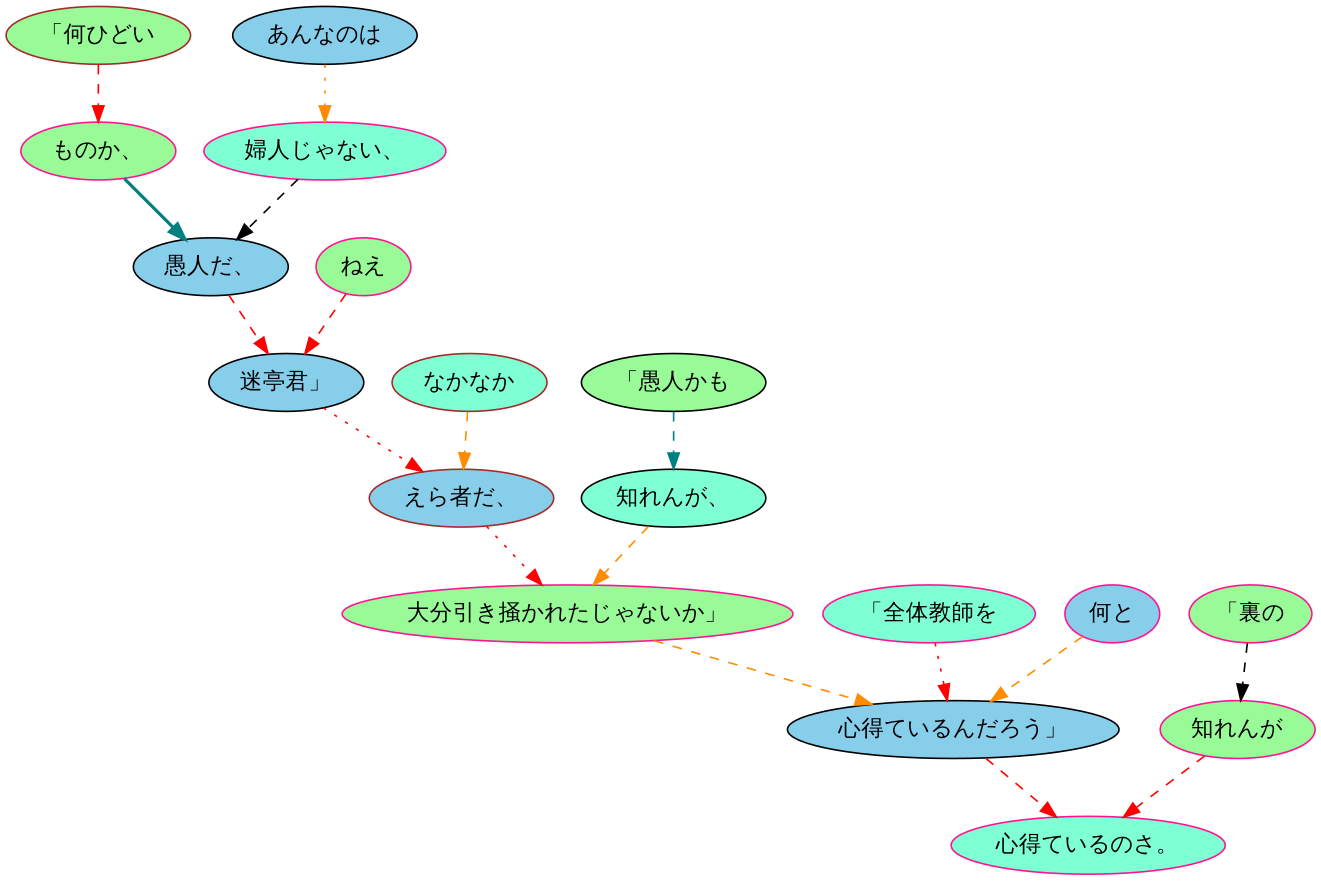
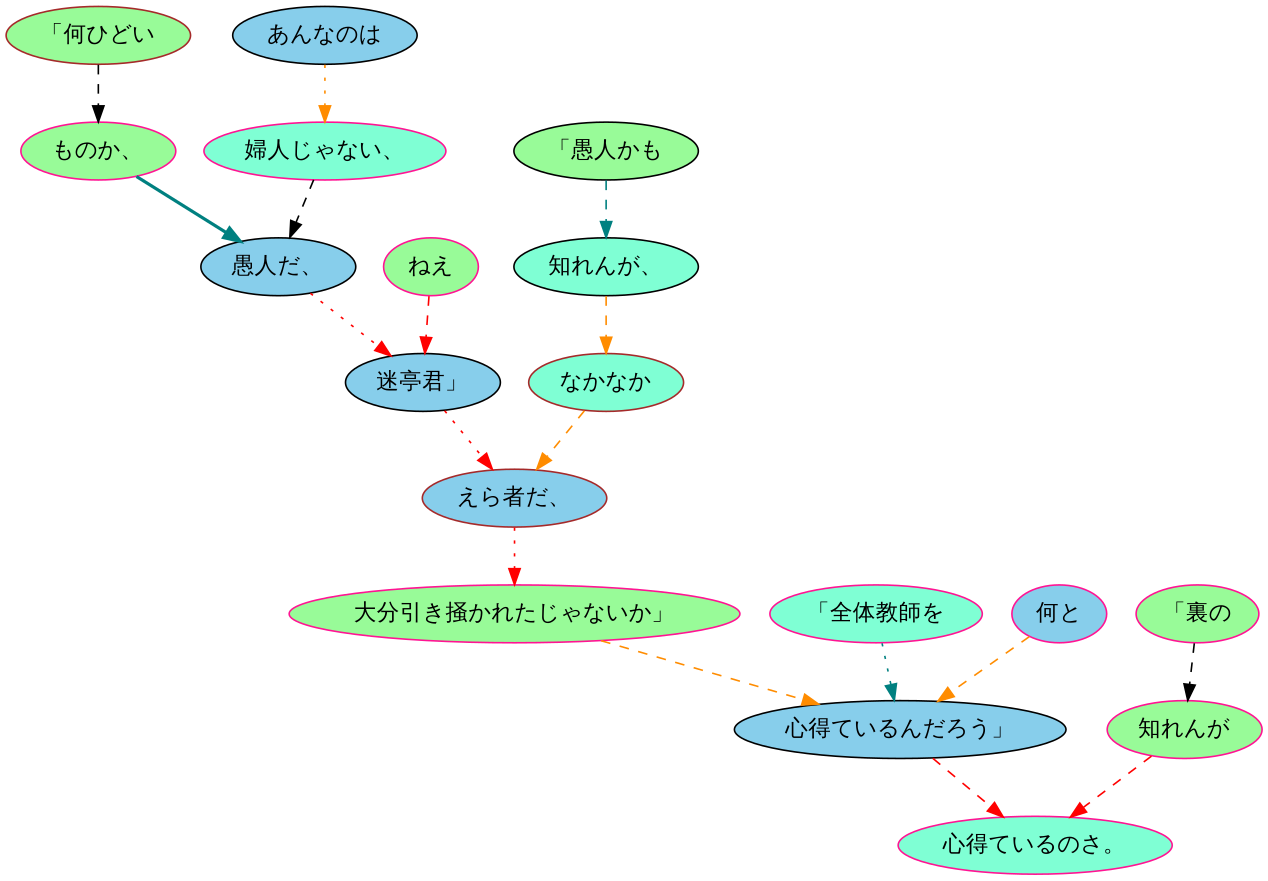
(98, 85) -> (98, 85)
(244, 317) -> (344, 320)
(626, 550) -> (606, 317)
(939, 664) -> (886, 664)
